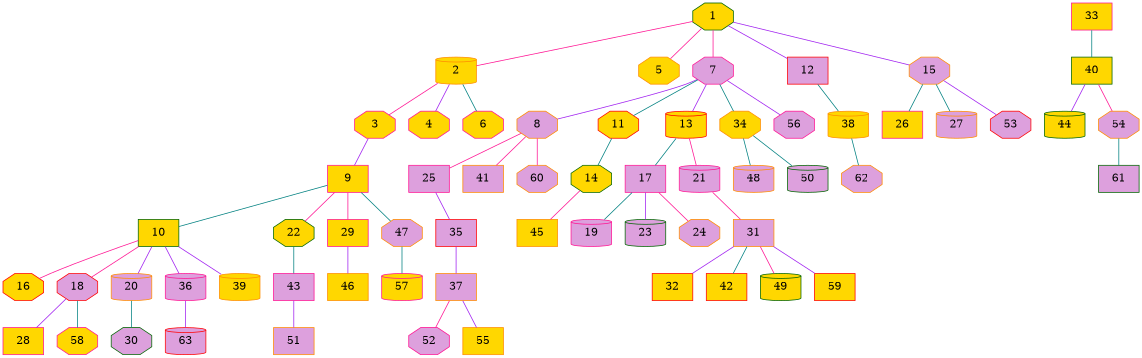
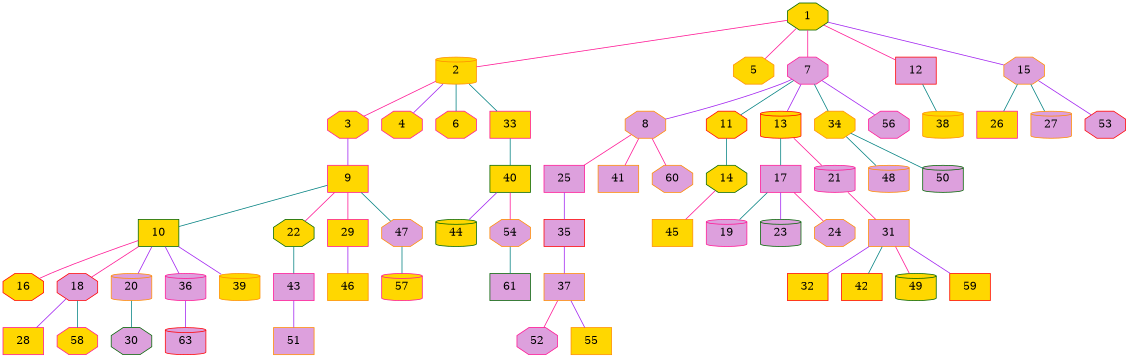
(758, 42) -> (860, 42)
none -> (483, 98)
(862, 179) -> none
